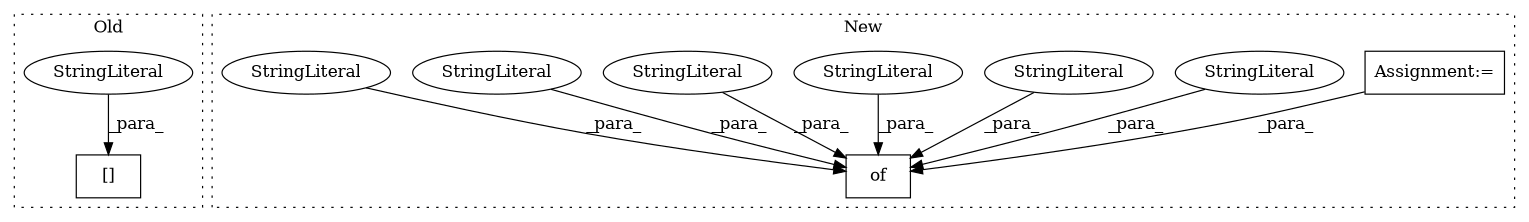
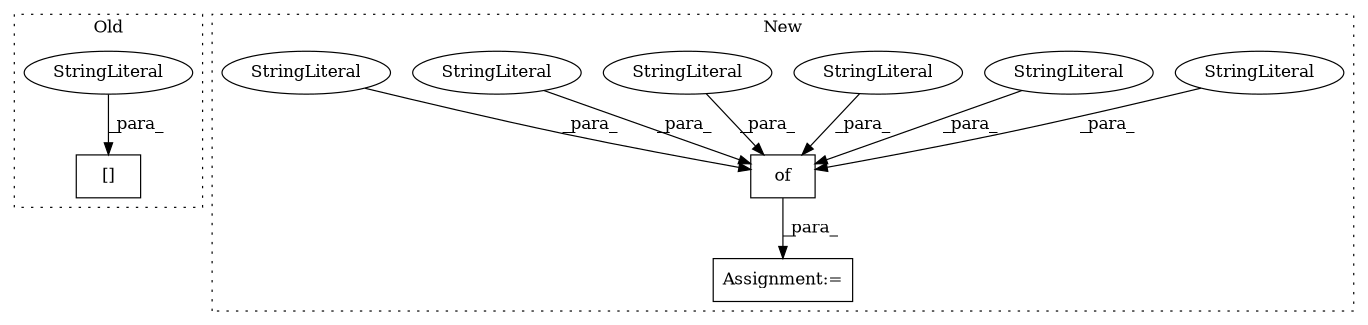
(1145, 137) -> (783, 222)
